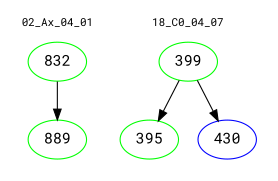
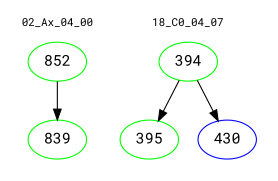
(58, 23) -> (58, 23)
(57, 62) -> (57, 62)
(188, 62) -> (188, 62)
(57, 140) -> (57, 140)
